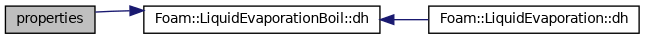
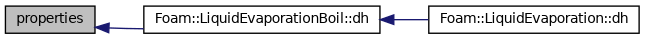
(113, 11) -> (126, 28)
